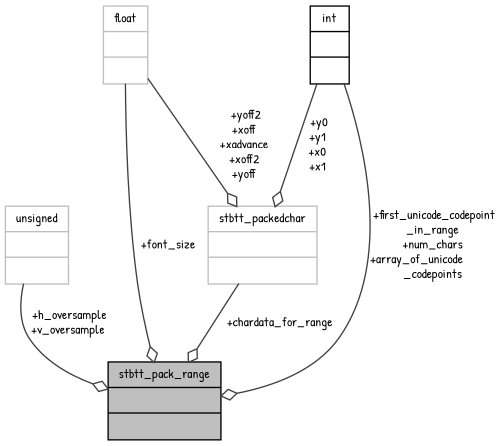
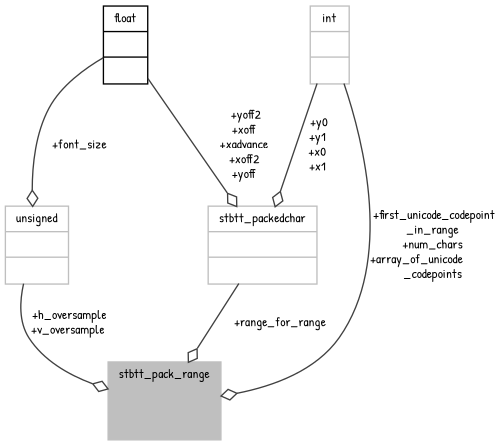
(126, 45) -> (126, 45)
(330, 45) -> (330, 45)
(131, 216) -> (47, 112)
(279, 323) -> (279, 323)
(165, 401) -> (165, 401)
